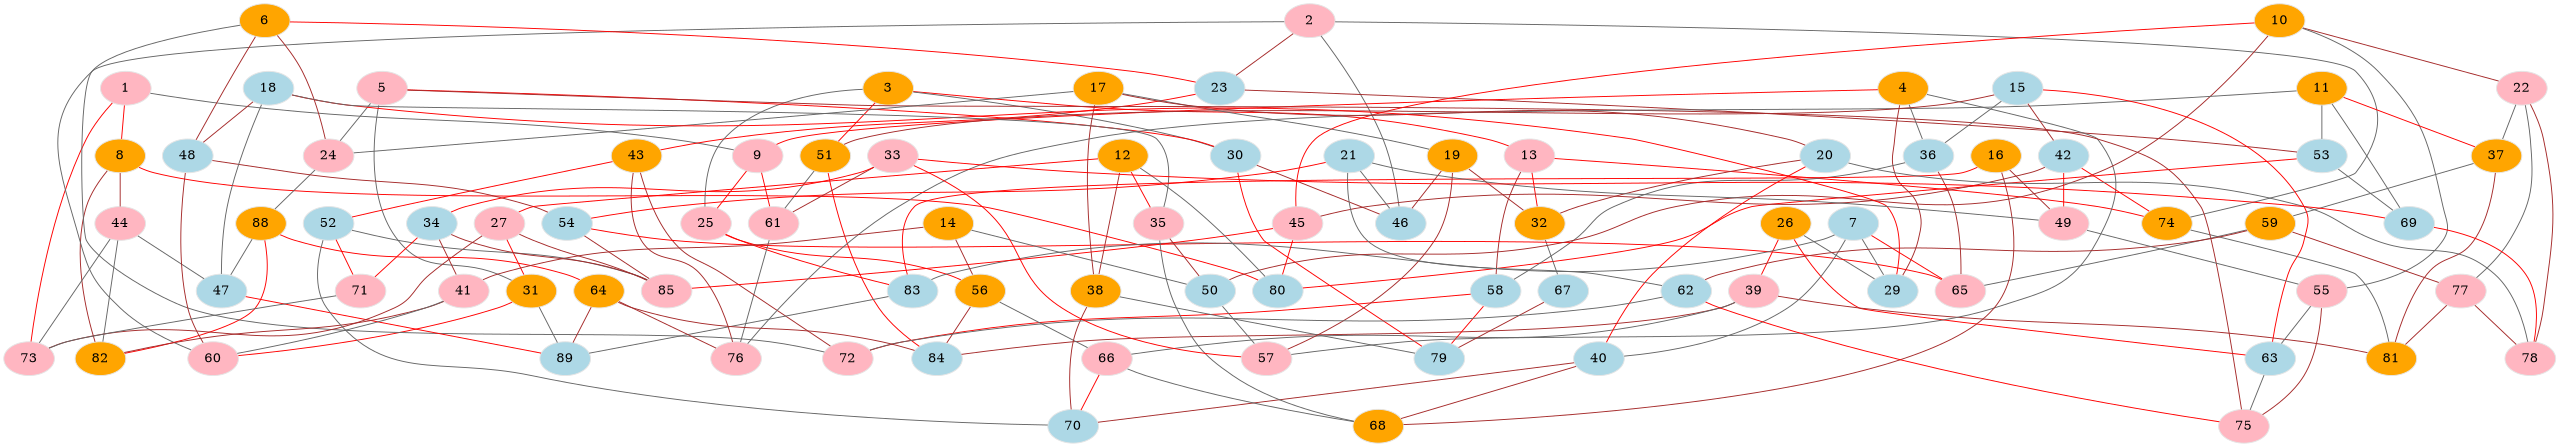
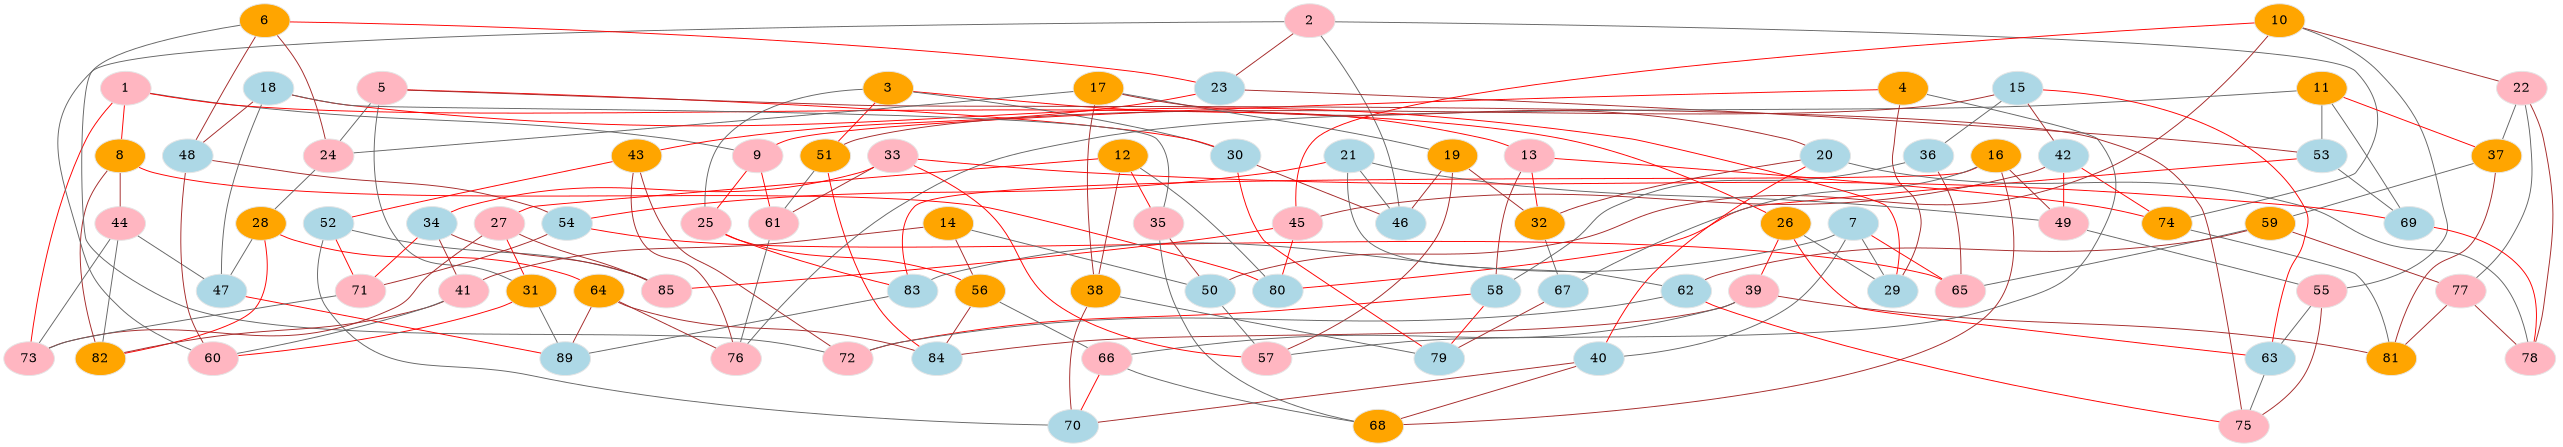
none -> (965, 110)
(1918, 129) -> none
(261, 223) -> (261, 223)
none -> (1695, 227)
(617, 257) -> (467, 262)
